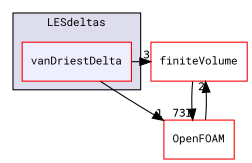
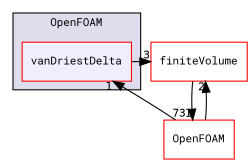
(77, 23) -> (77, 23)
(127, 98) -> (149, 103)
